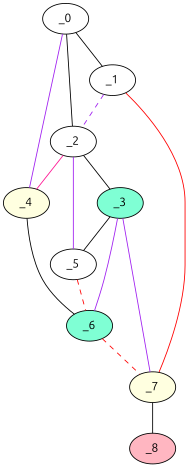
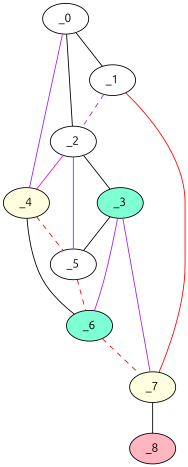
none -> (50, 234)
